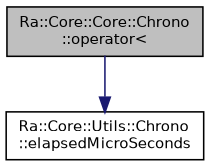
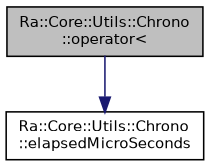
(105, 32) -> (105, 32)
